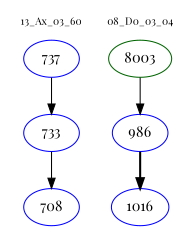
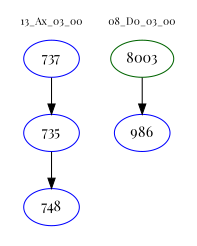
(52, 22) -> (52, 22)
(141, 22) -> (142, 22)
(52, 133) -> (52, 133)
(52, 207) -> (52, 207)
(140, 207) -> none
